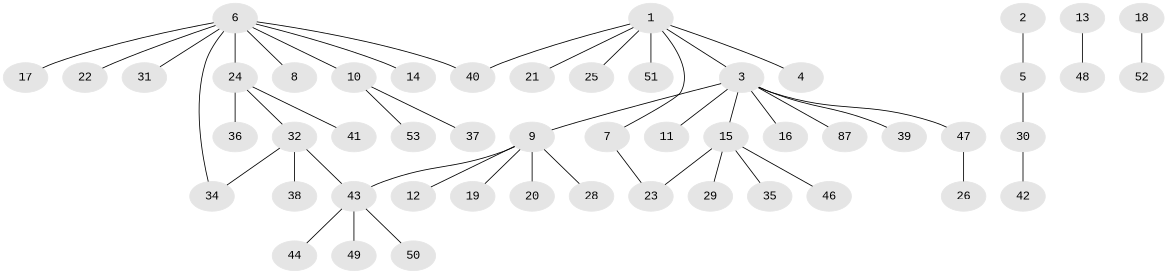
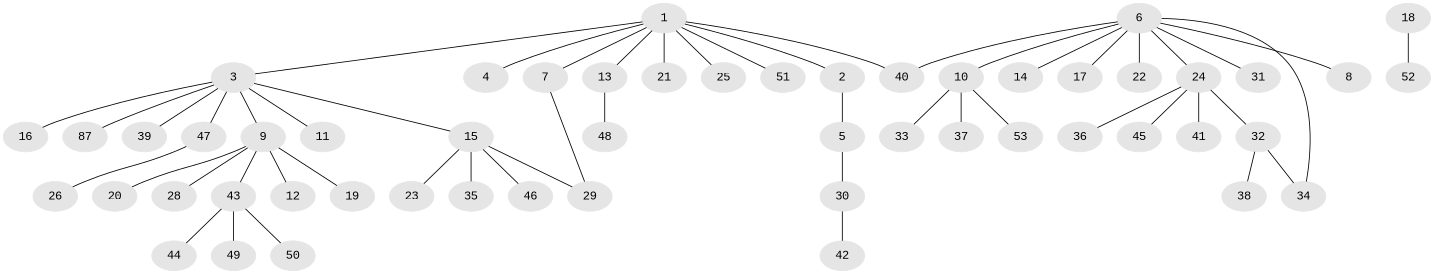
none -> (756, 44)
none -> (635, 48)
none -> (902, 137)
none -> (1139, 137)
(324, 167) -> none
(629, 167) -> (568, 137)
